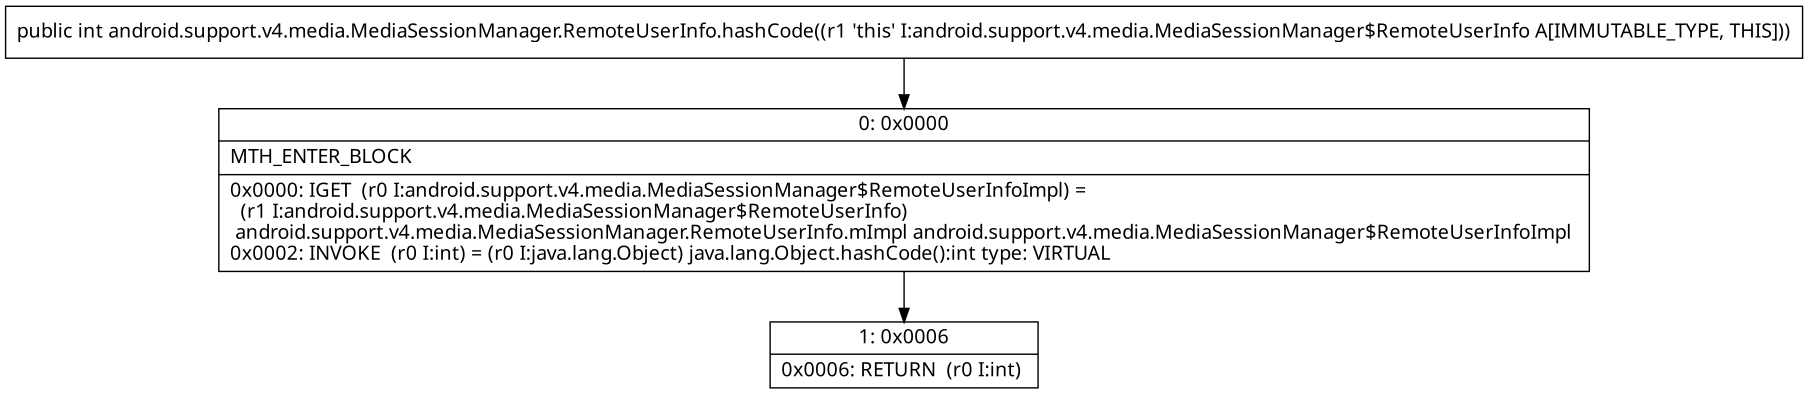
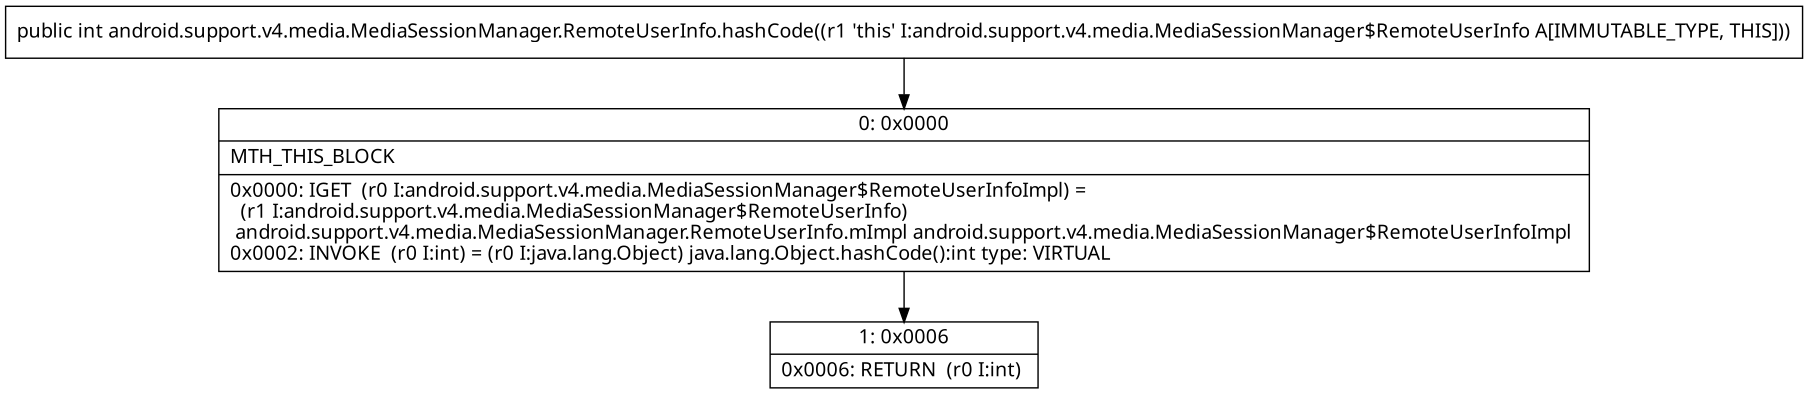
(321, 157) -> (313, 157)
